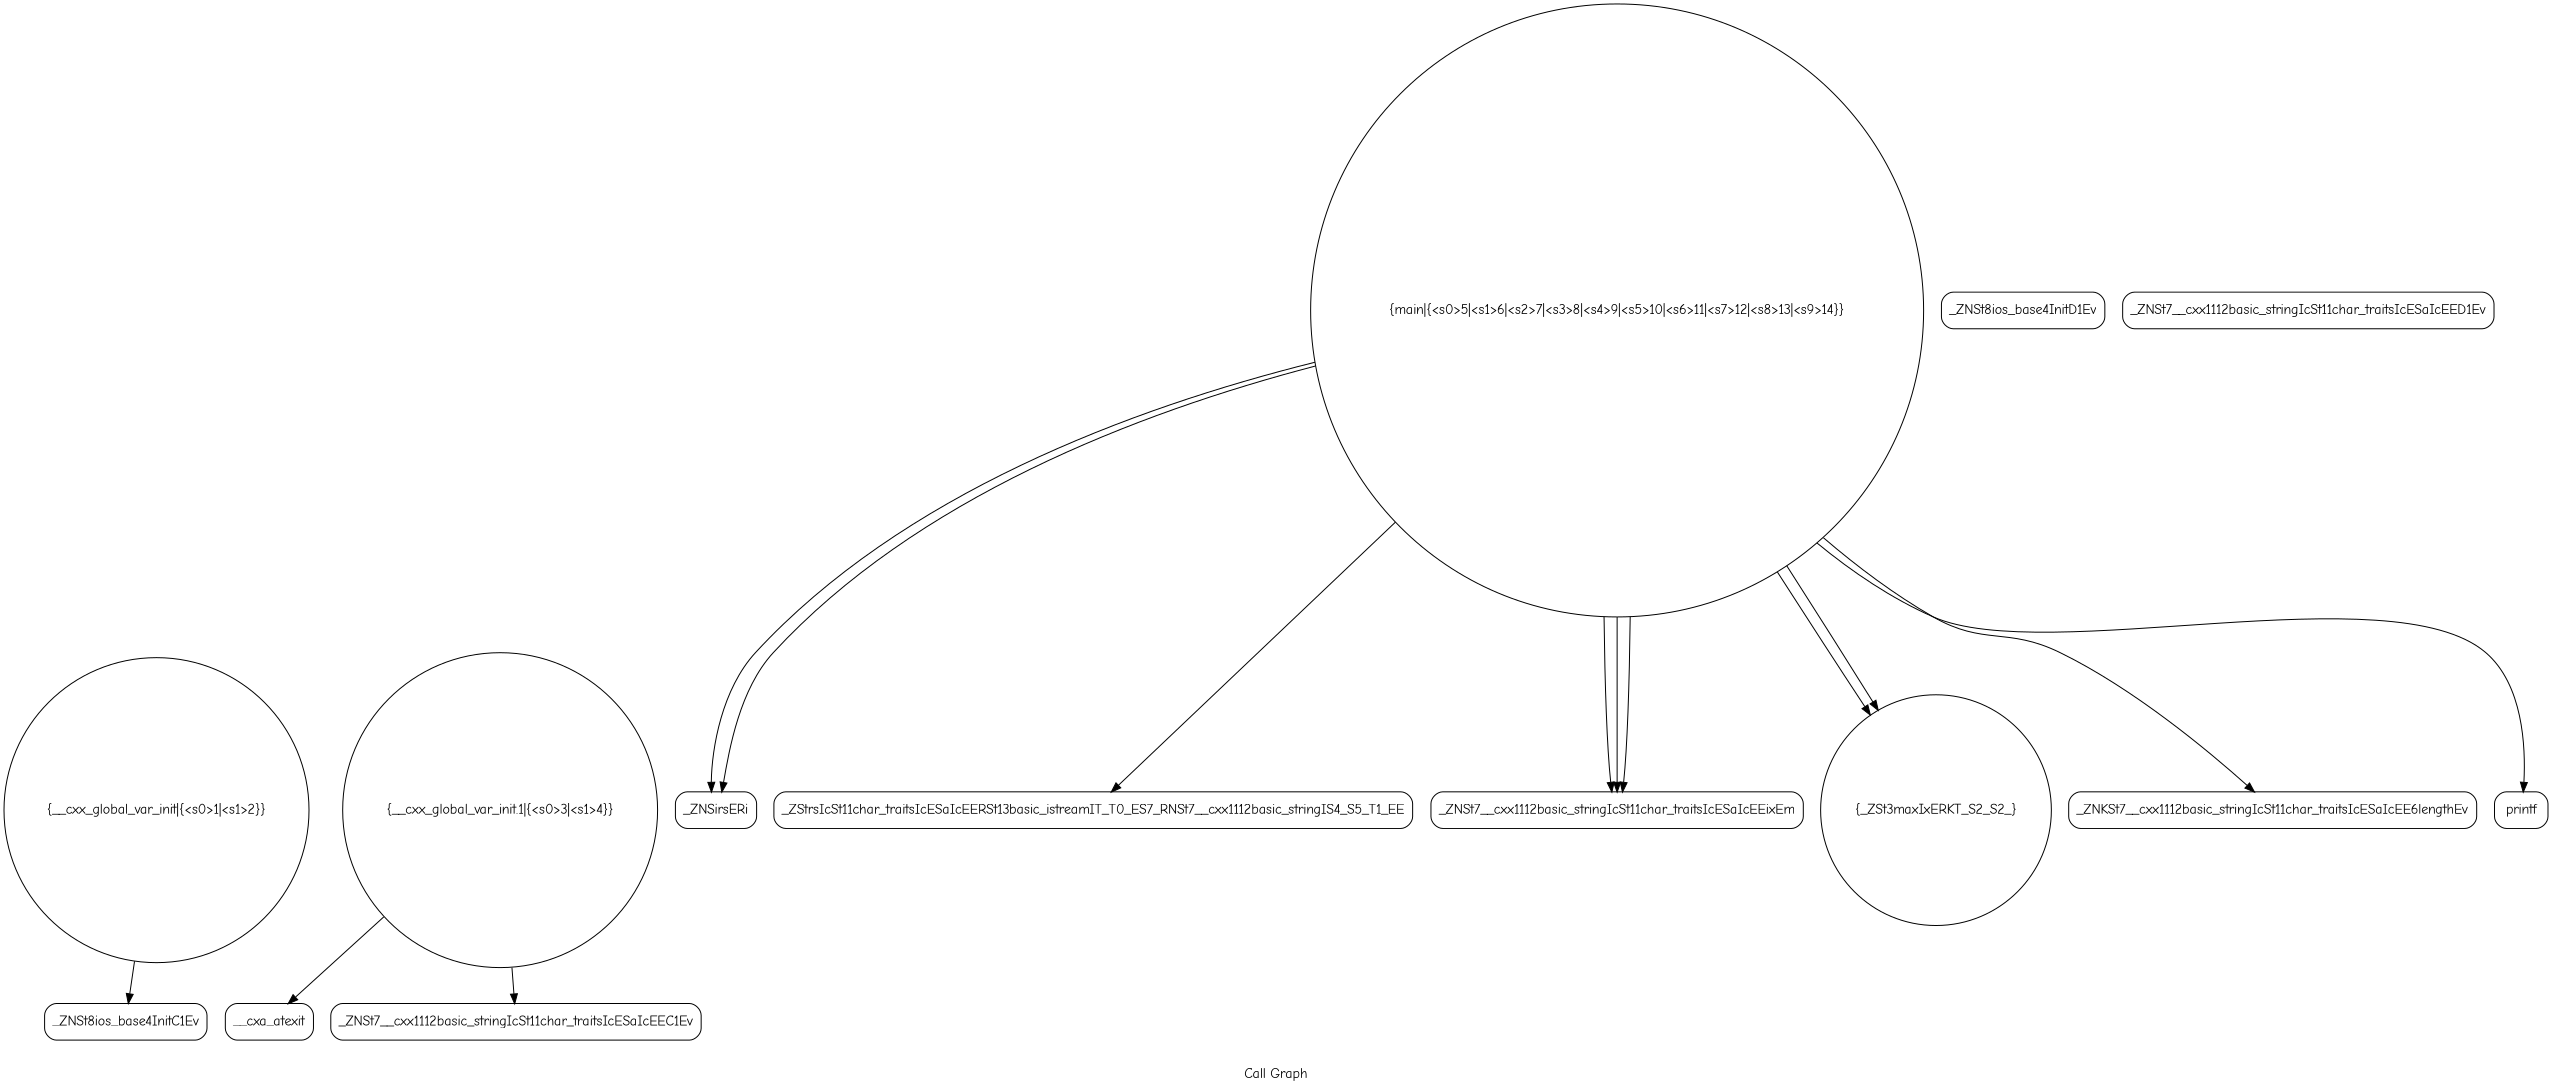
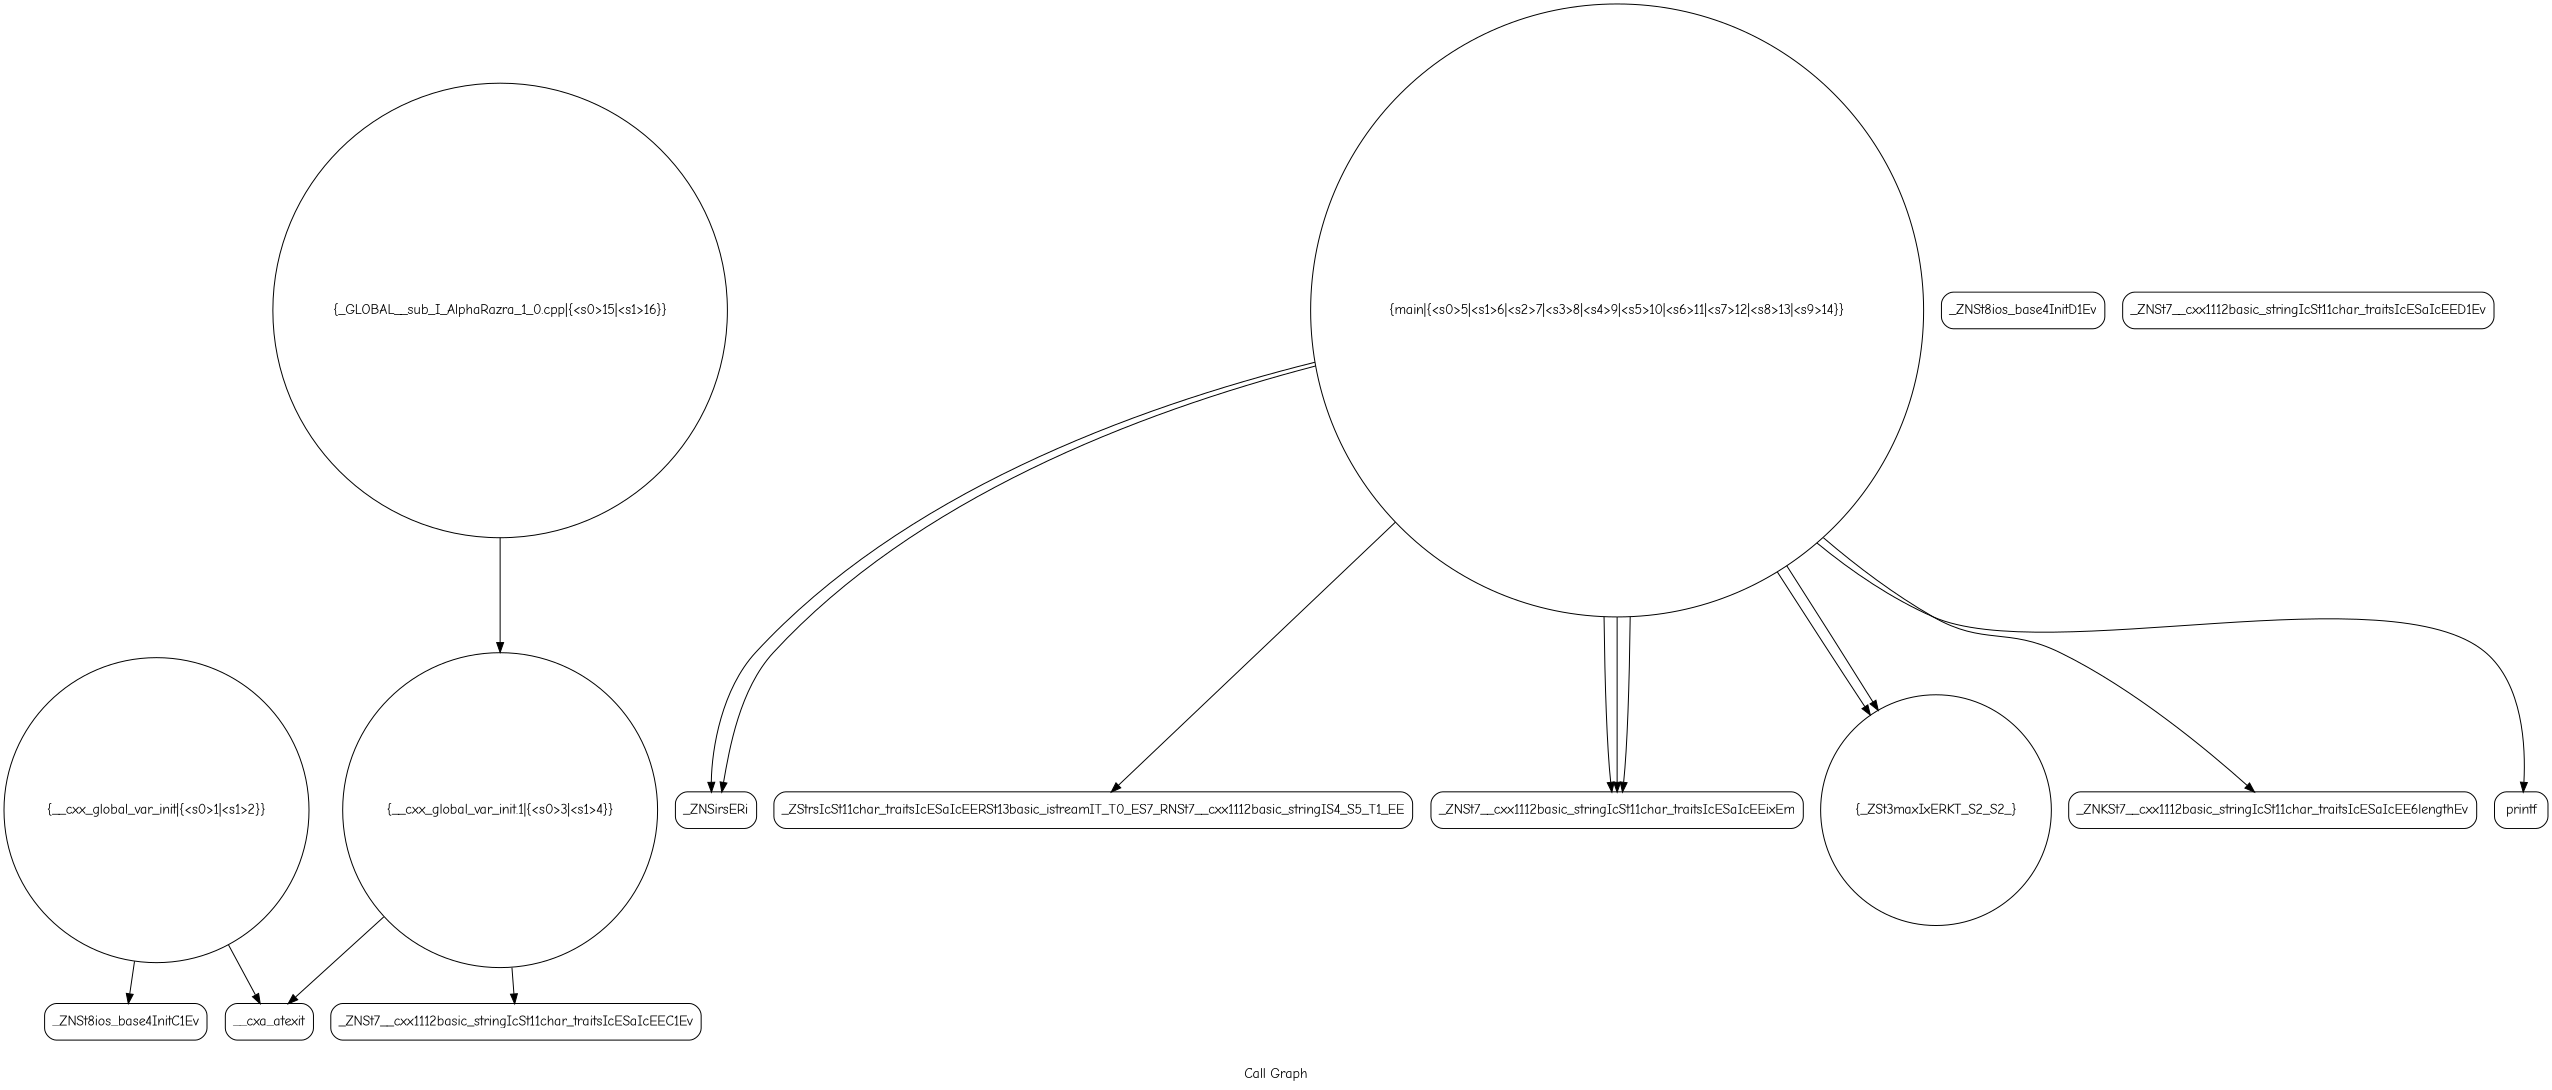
none -> (500, 310)
none -> (242, 970)
